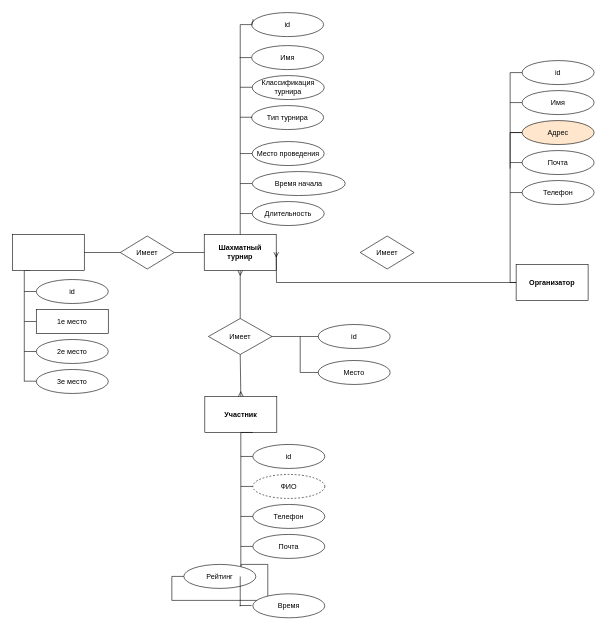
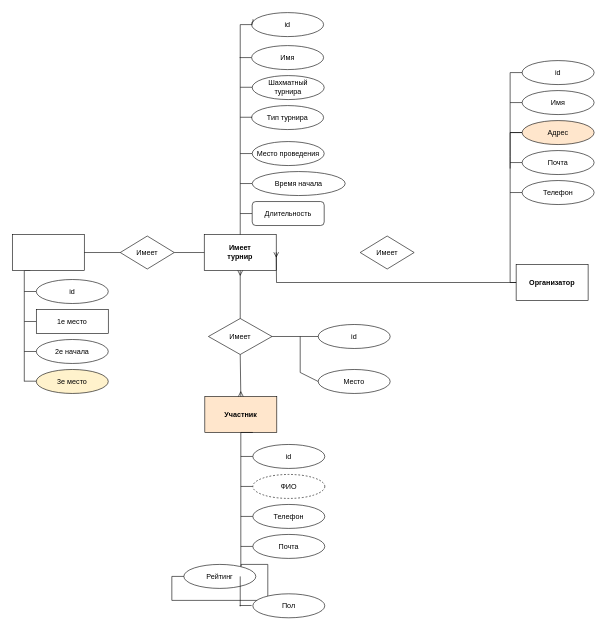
(288, 87) -> (288, 87)
(288, 213) -> (288, 213)
(240, 252) -> (240, 252)
(72, 351) -> (72, 351)
(354, 372) -> (354, 381)
(72, 381) -> (72, 381)
(241, 414) -> (241, 414)
(289, 606) -> (289, 606)
